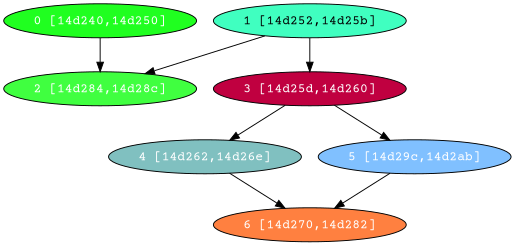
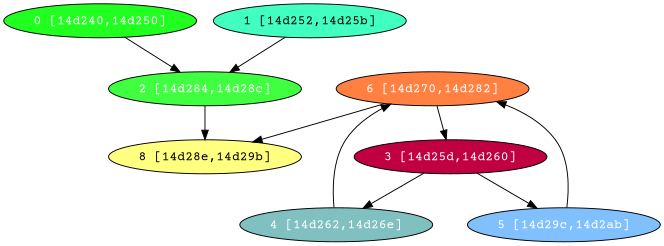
(310, 50) -> (440, 118)
none -> (205, 157)
